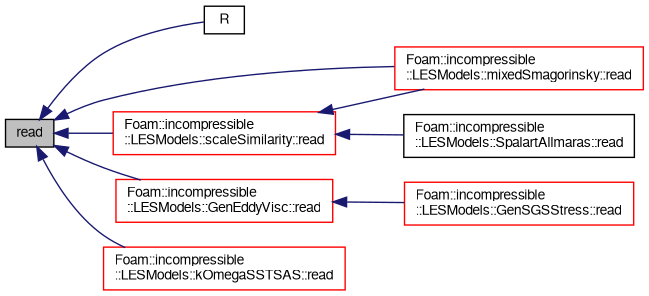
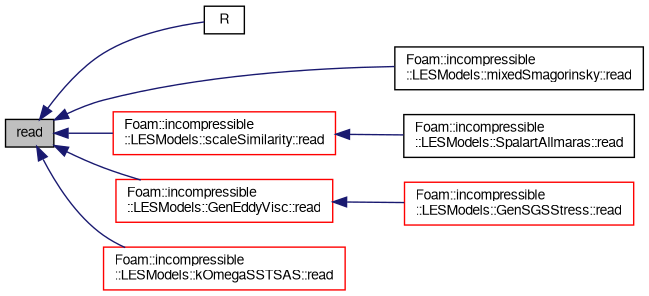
(519, 68) -> (519, 68)
(378, 99) -> none
